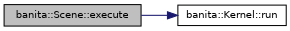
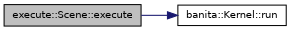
(73, 15) -> (73, 15)
